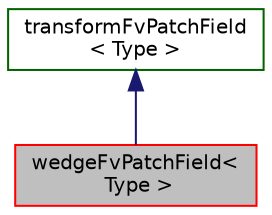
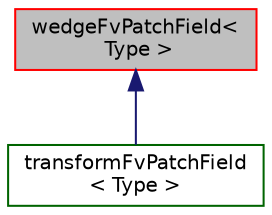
(136, 118) -> (136, 118)
